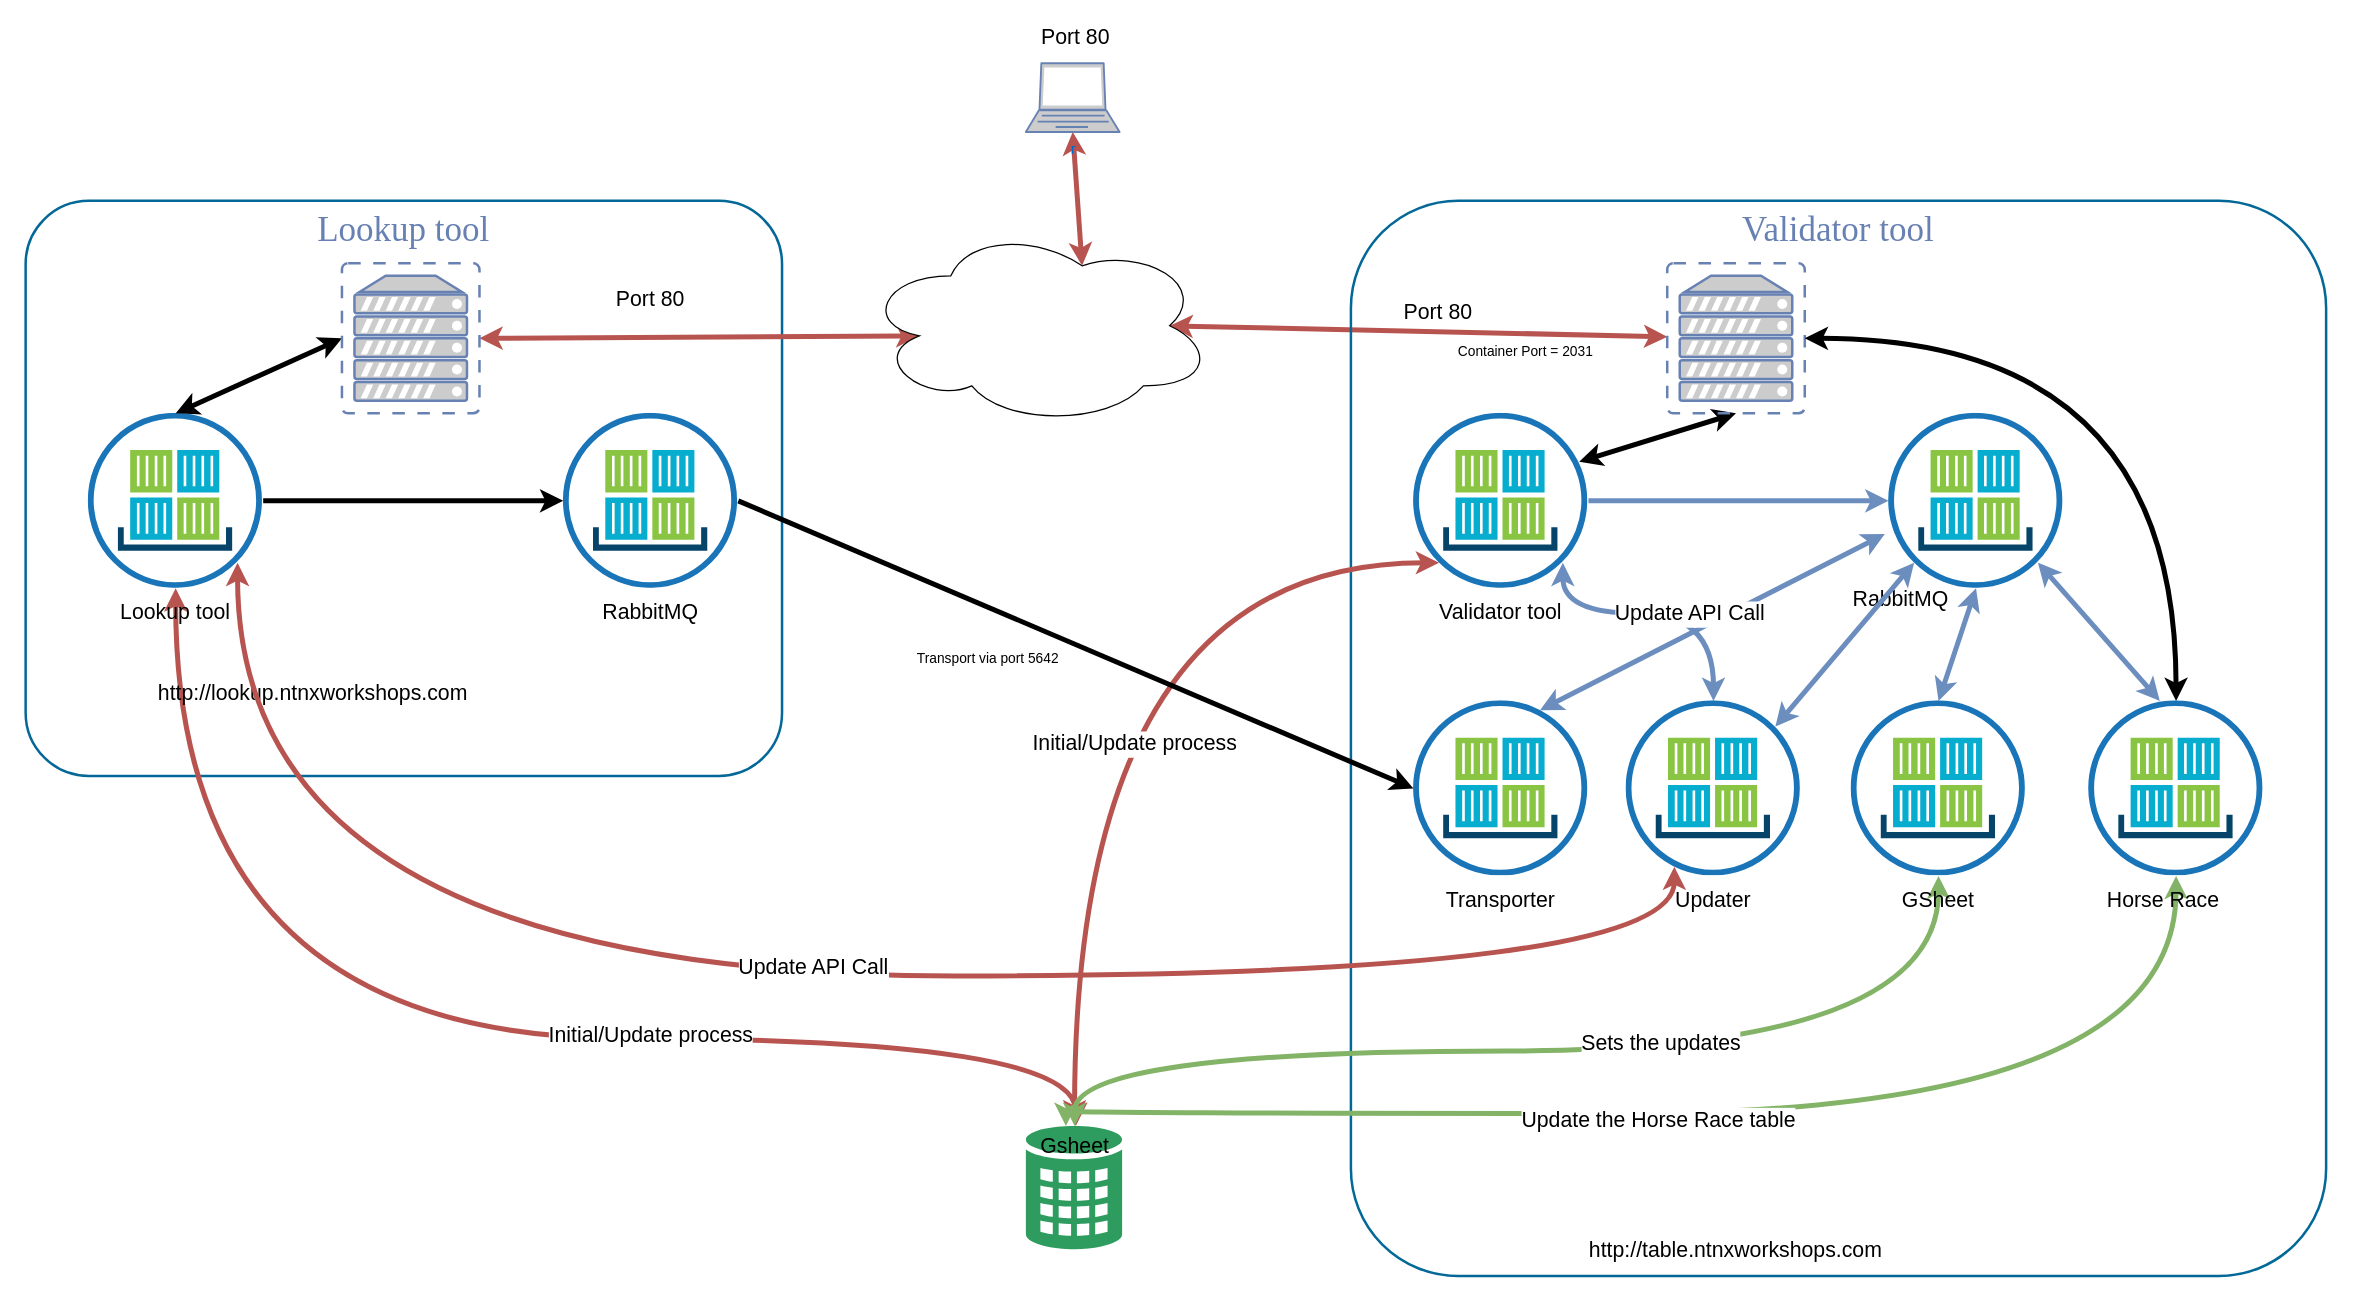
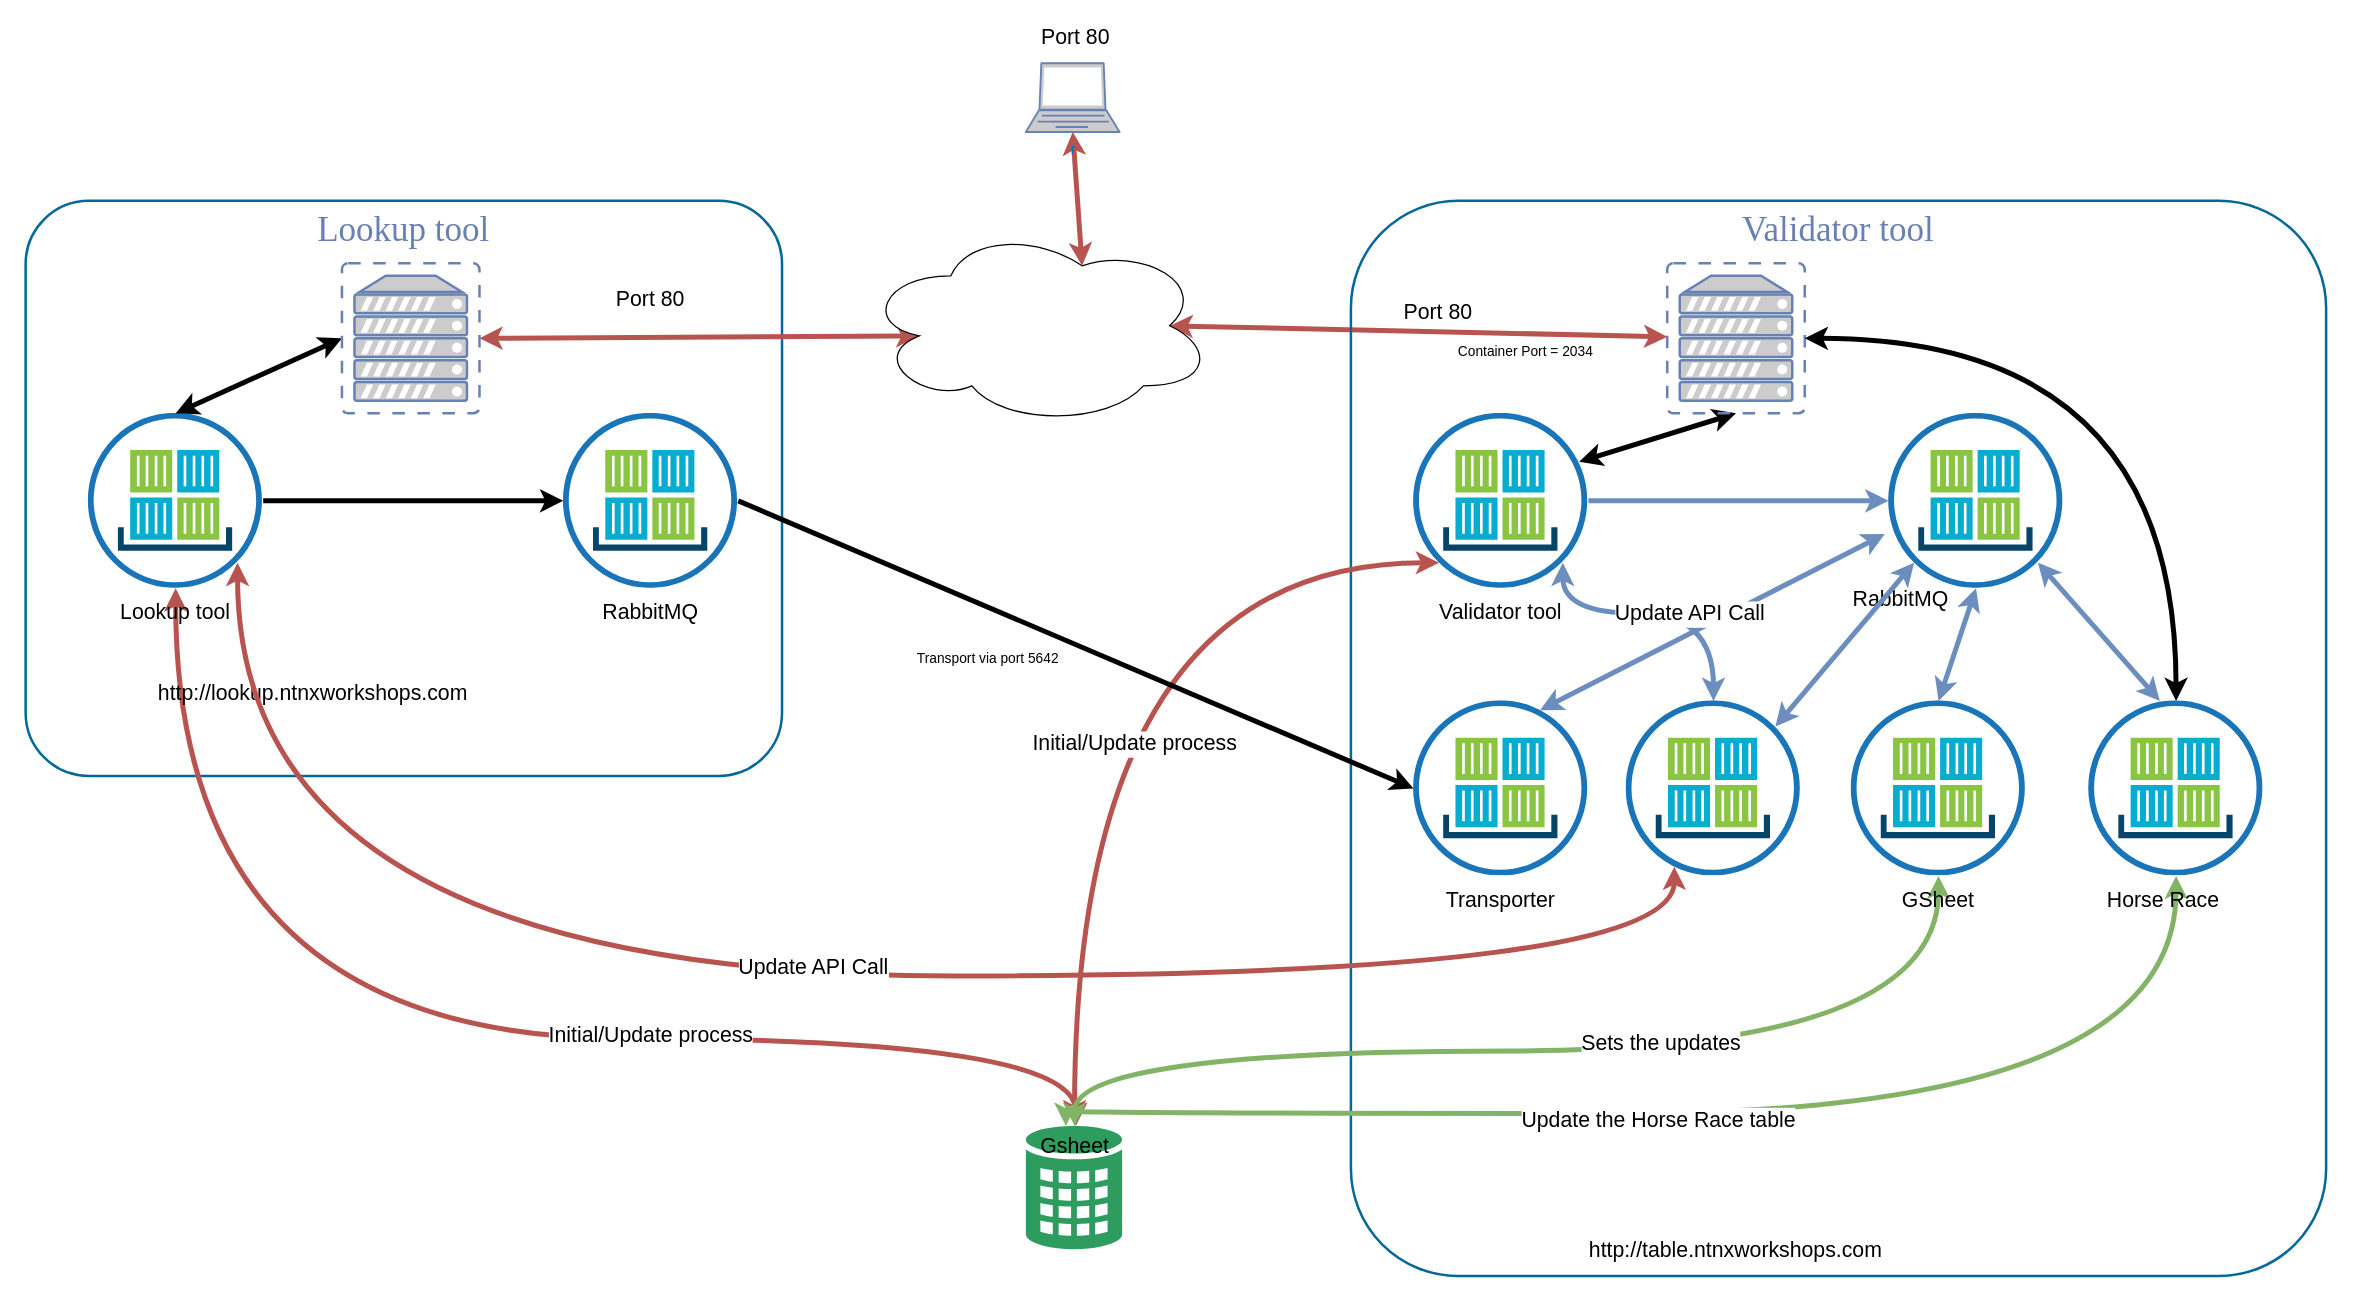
(1526, 351) -> (1526, 351)
(1713, 901) -> none
